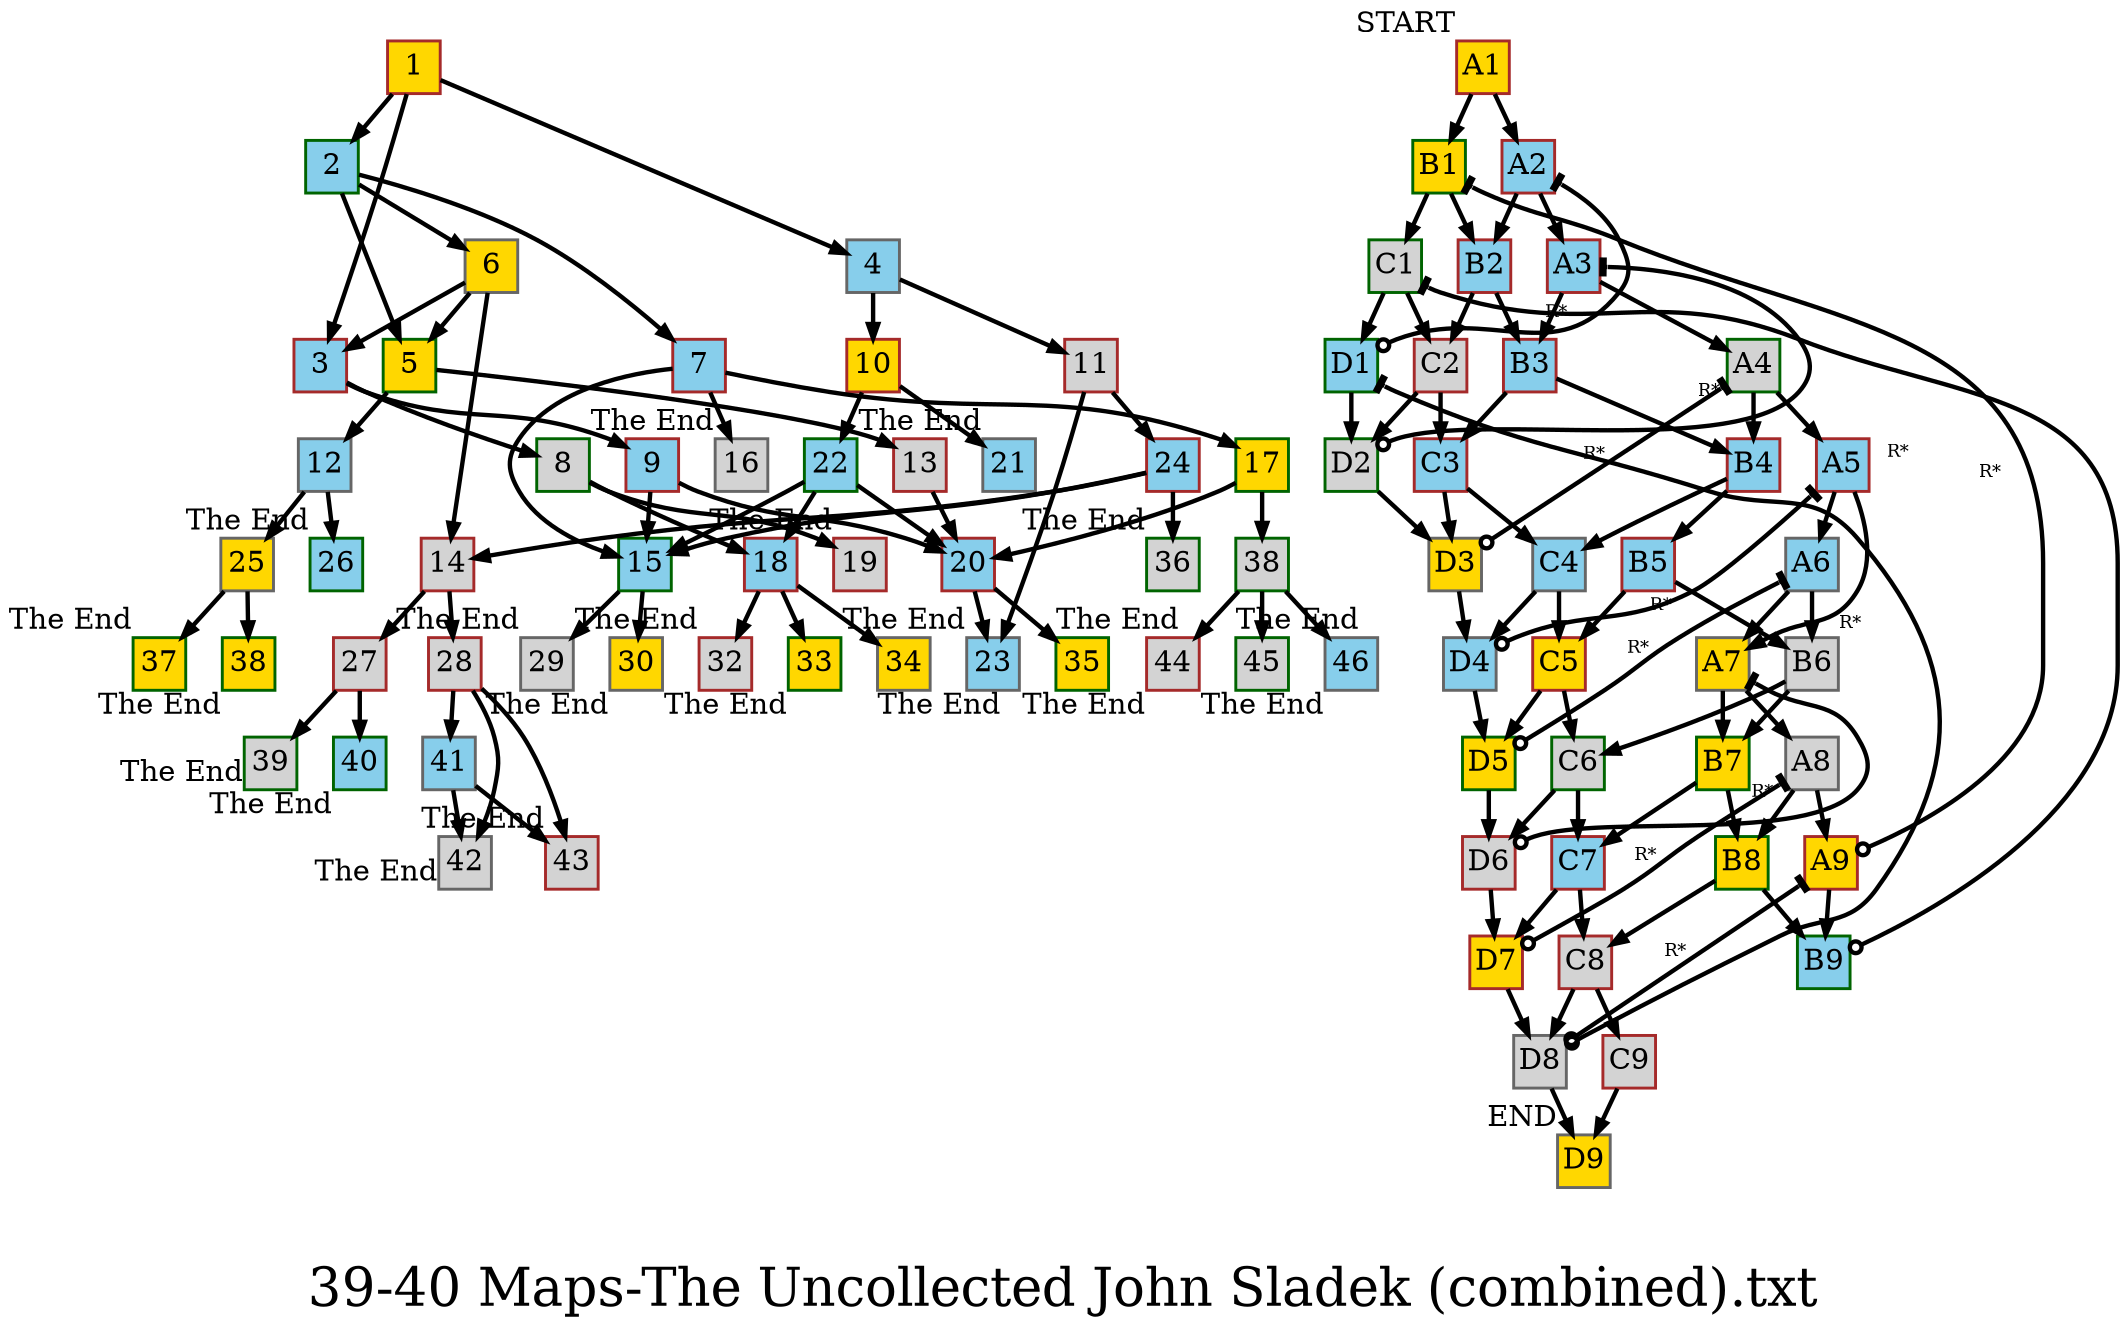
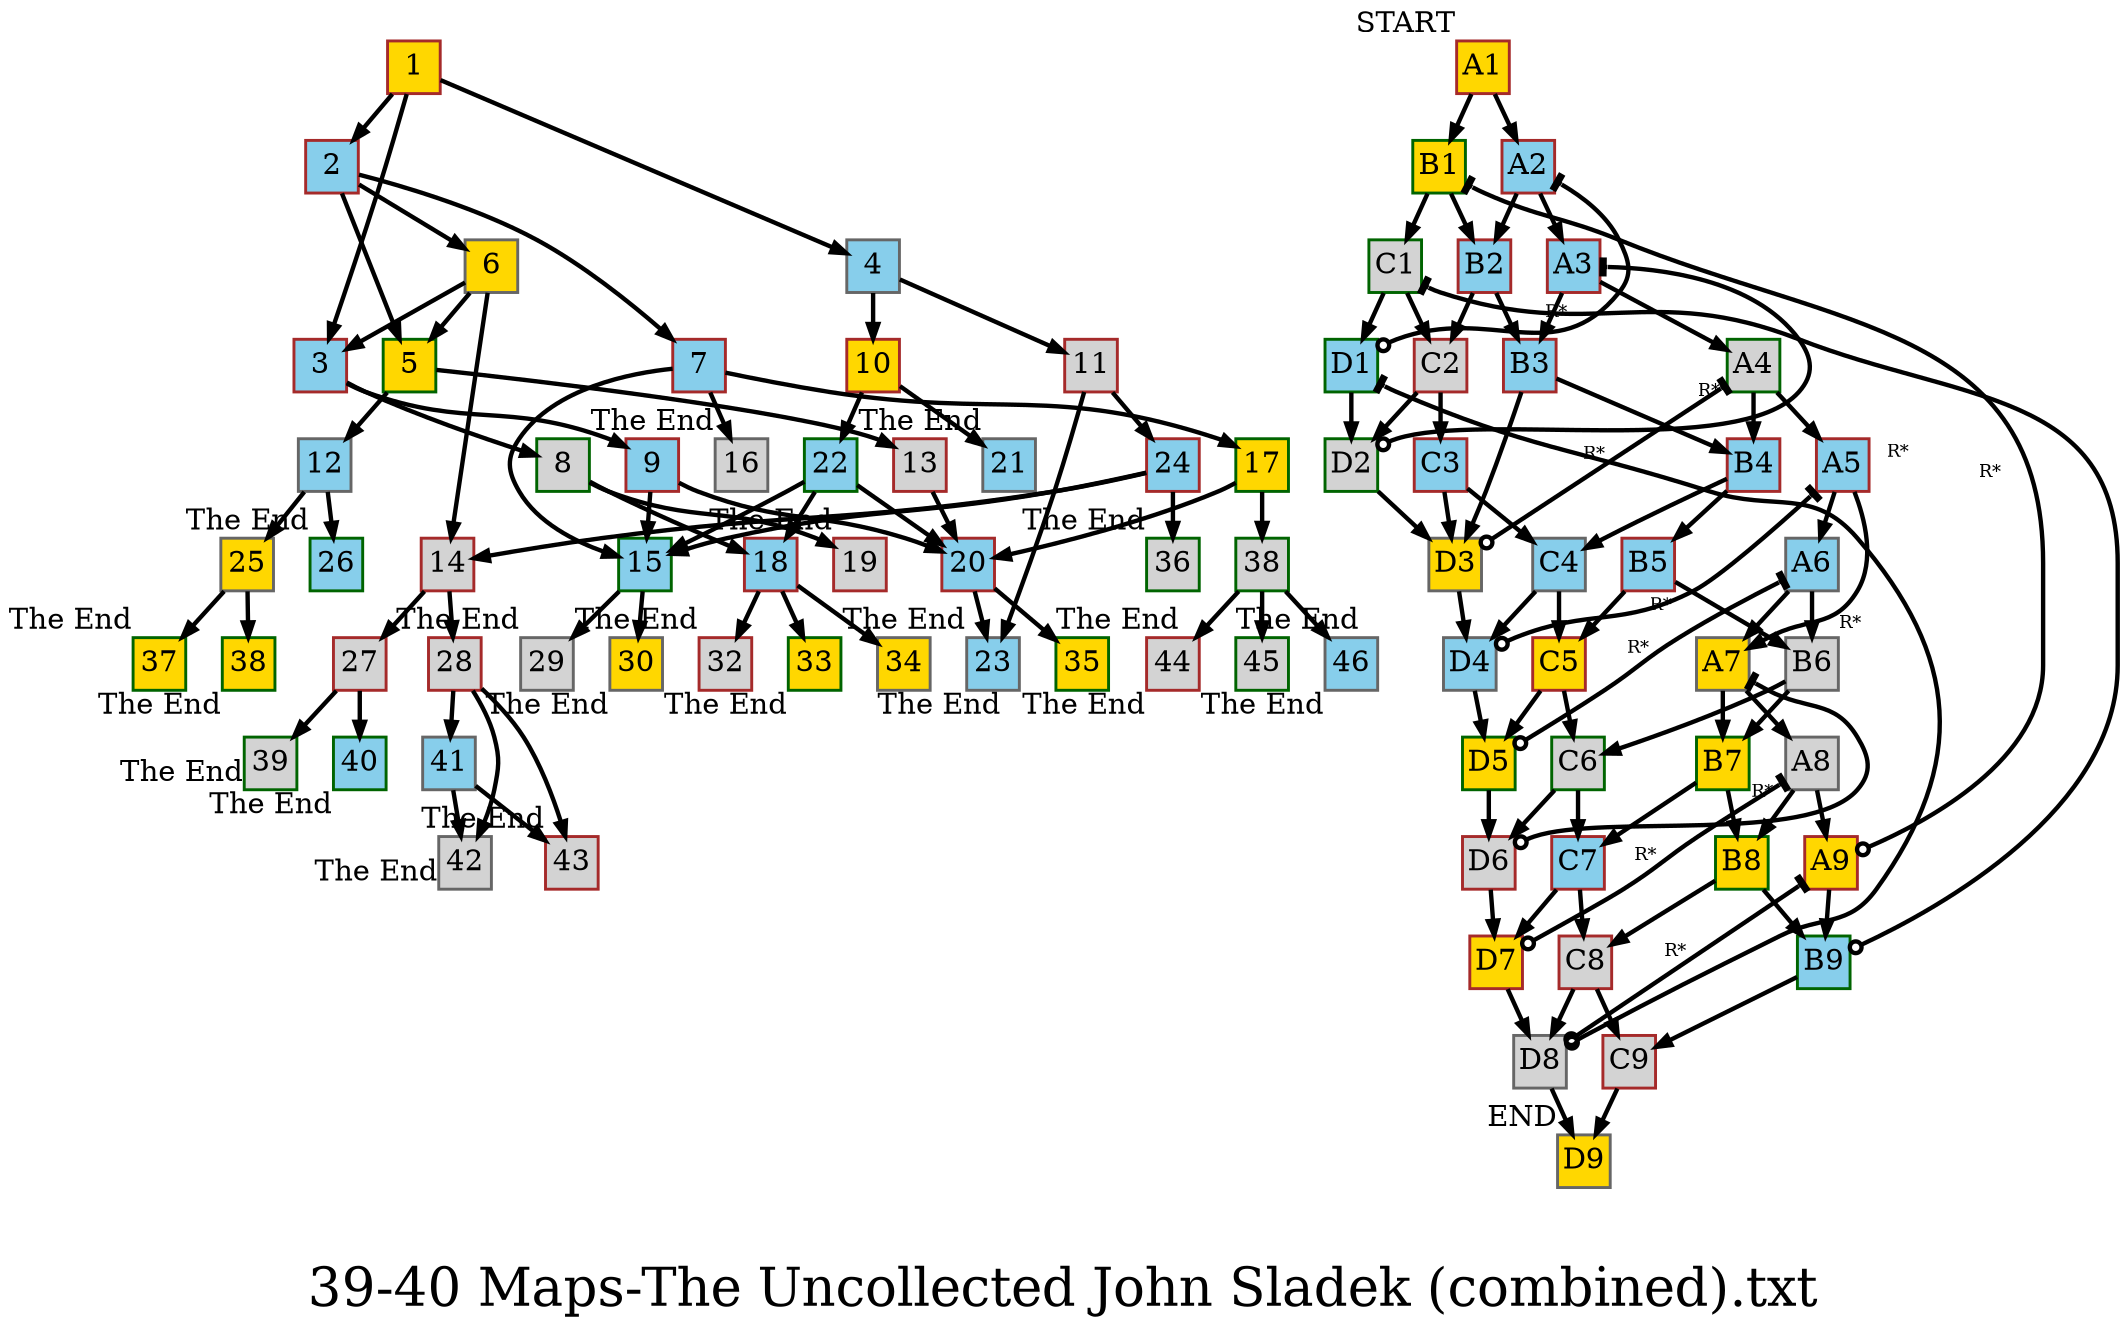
(332, 167) -> (332, 167)
(1490, 410) -> (1498, 459)
none -> (1733, 1009)
